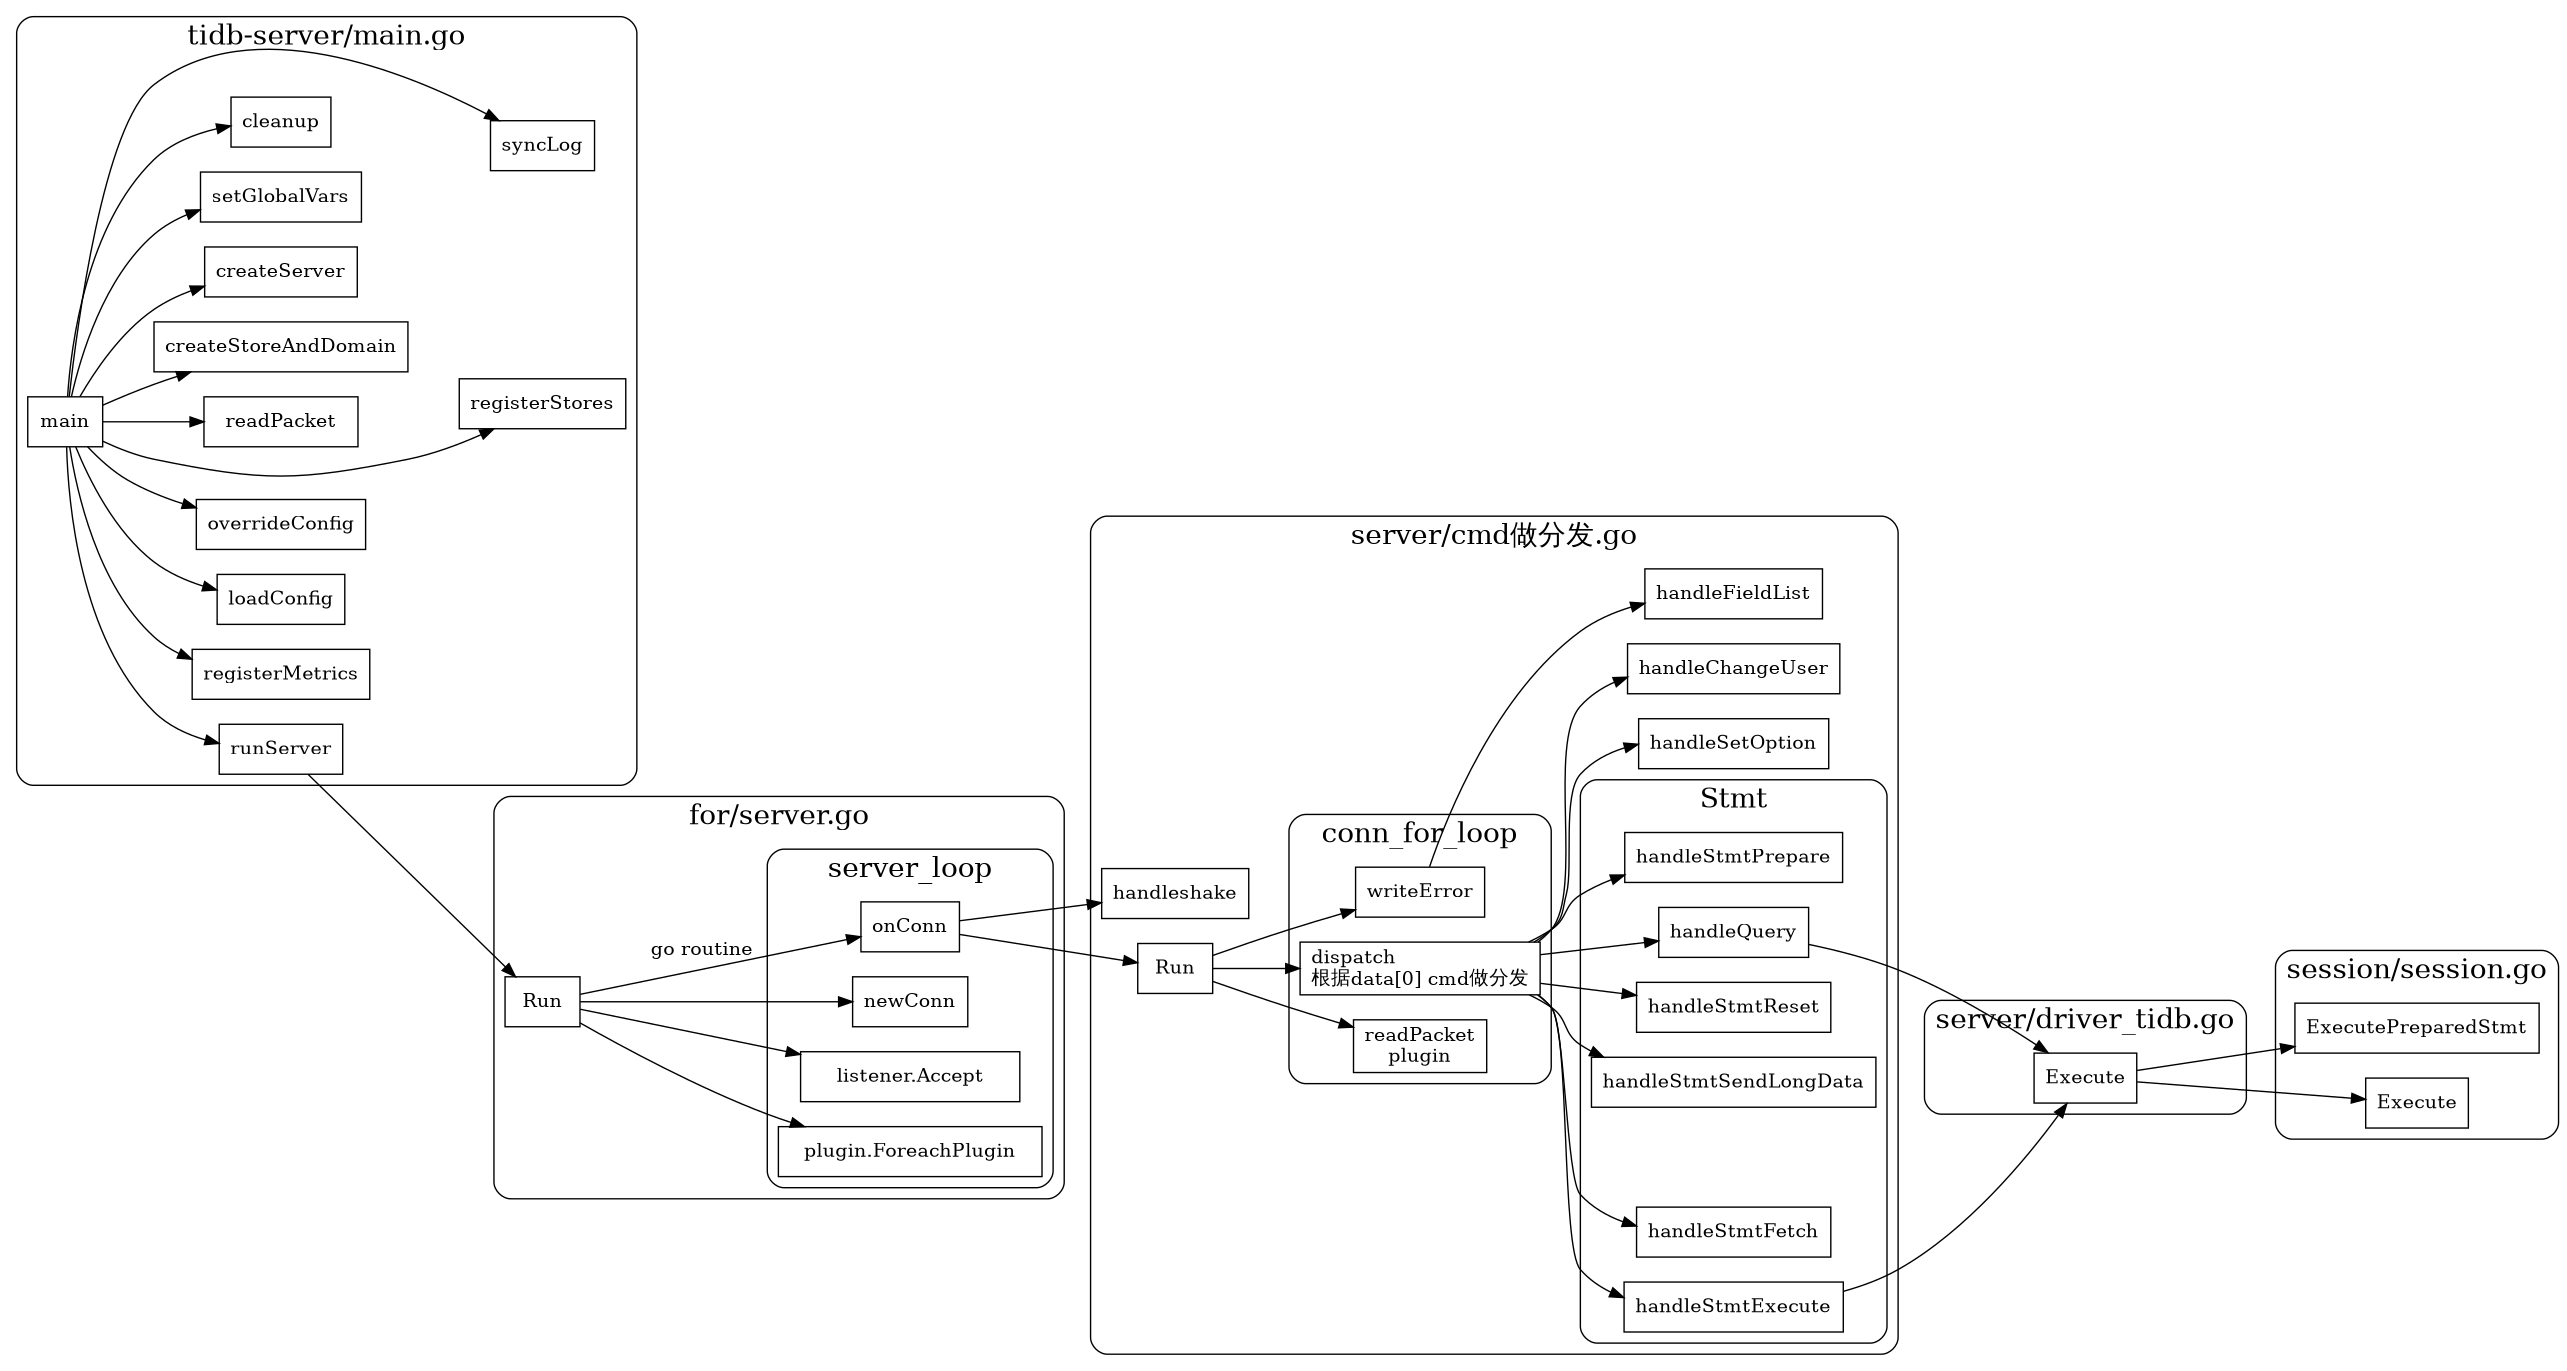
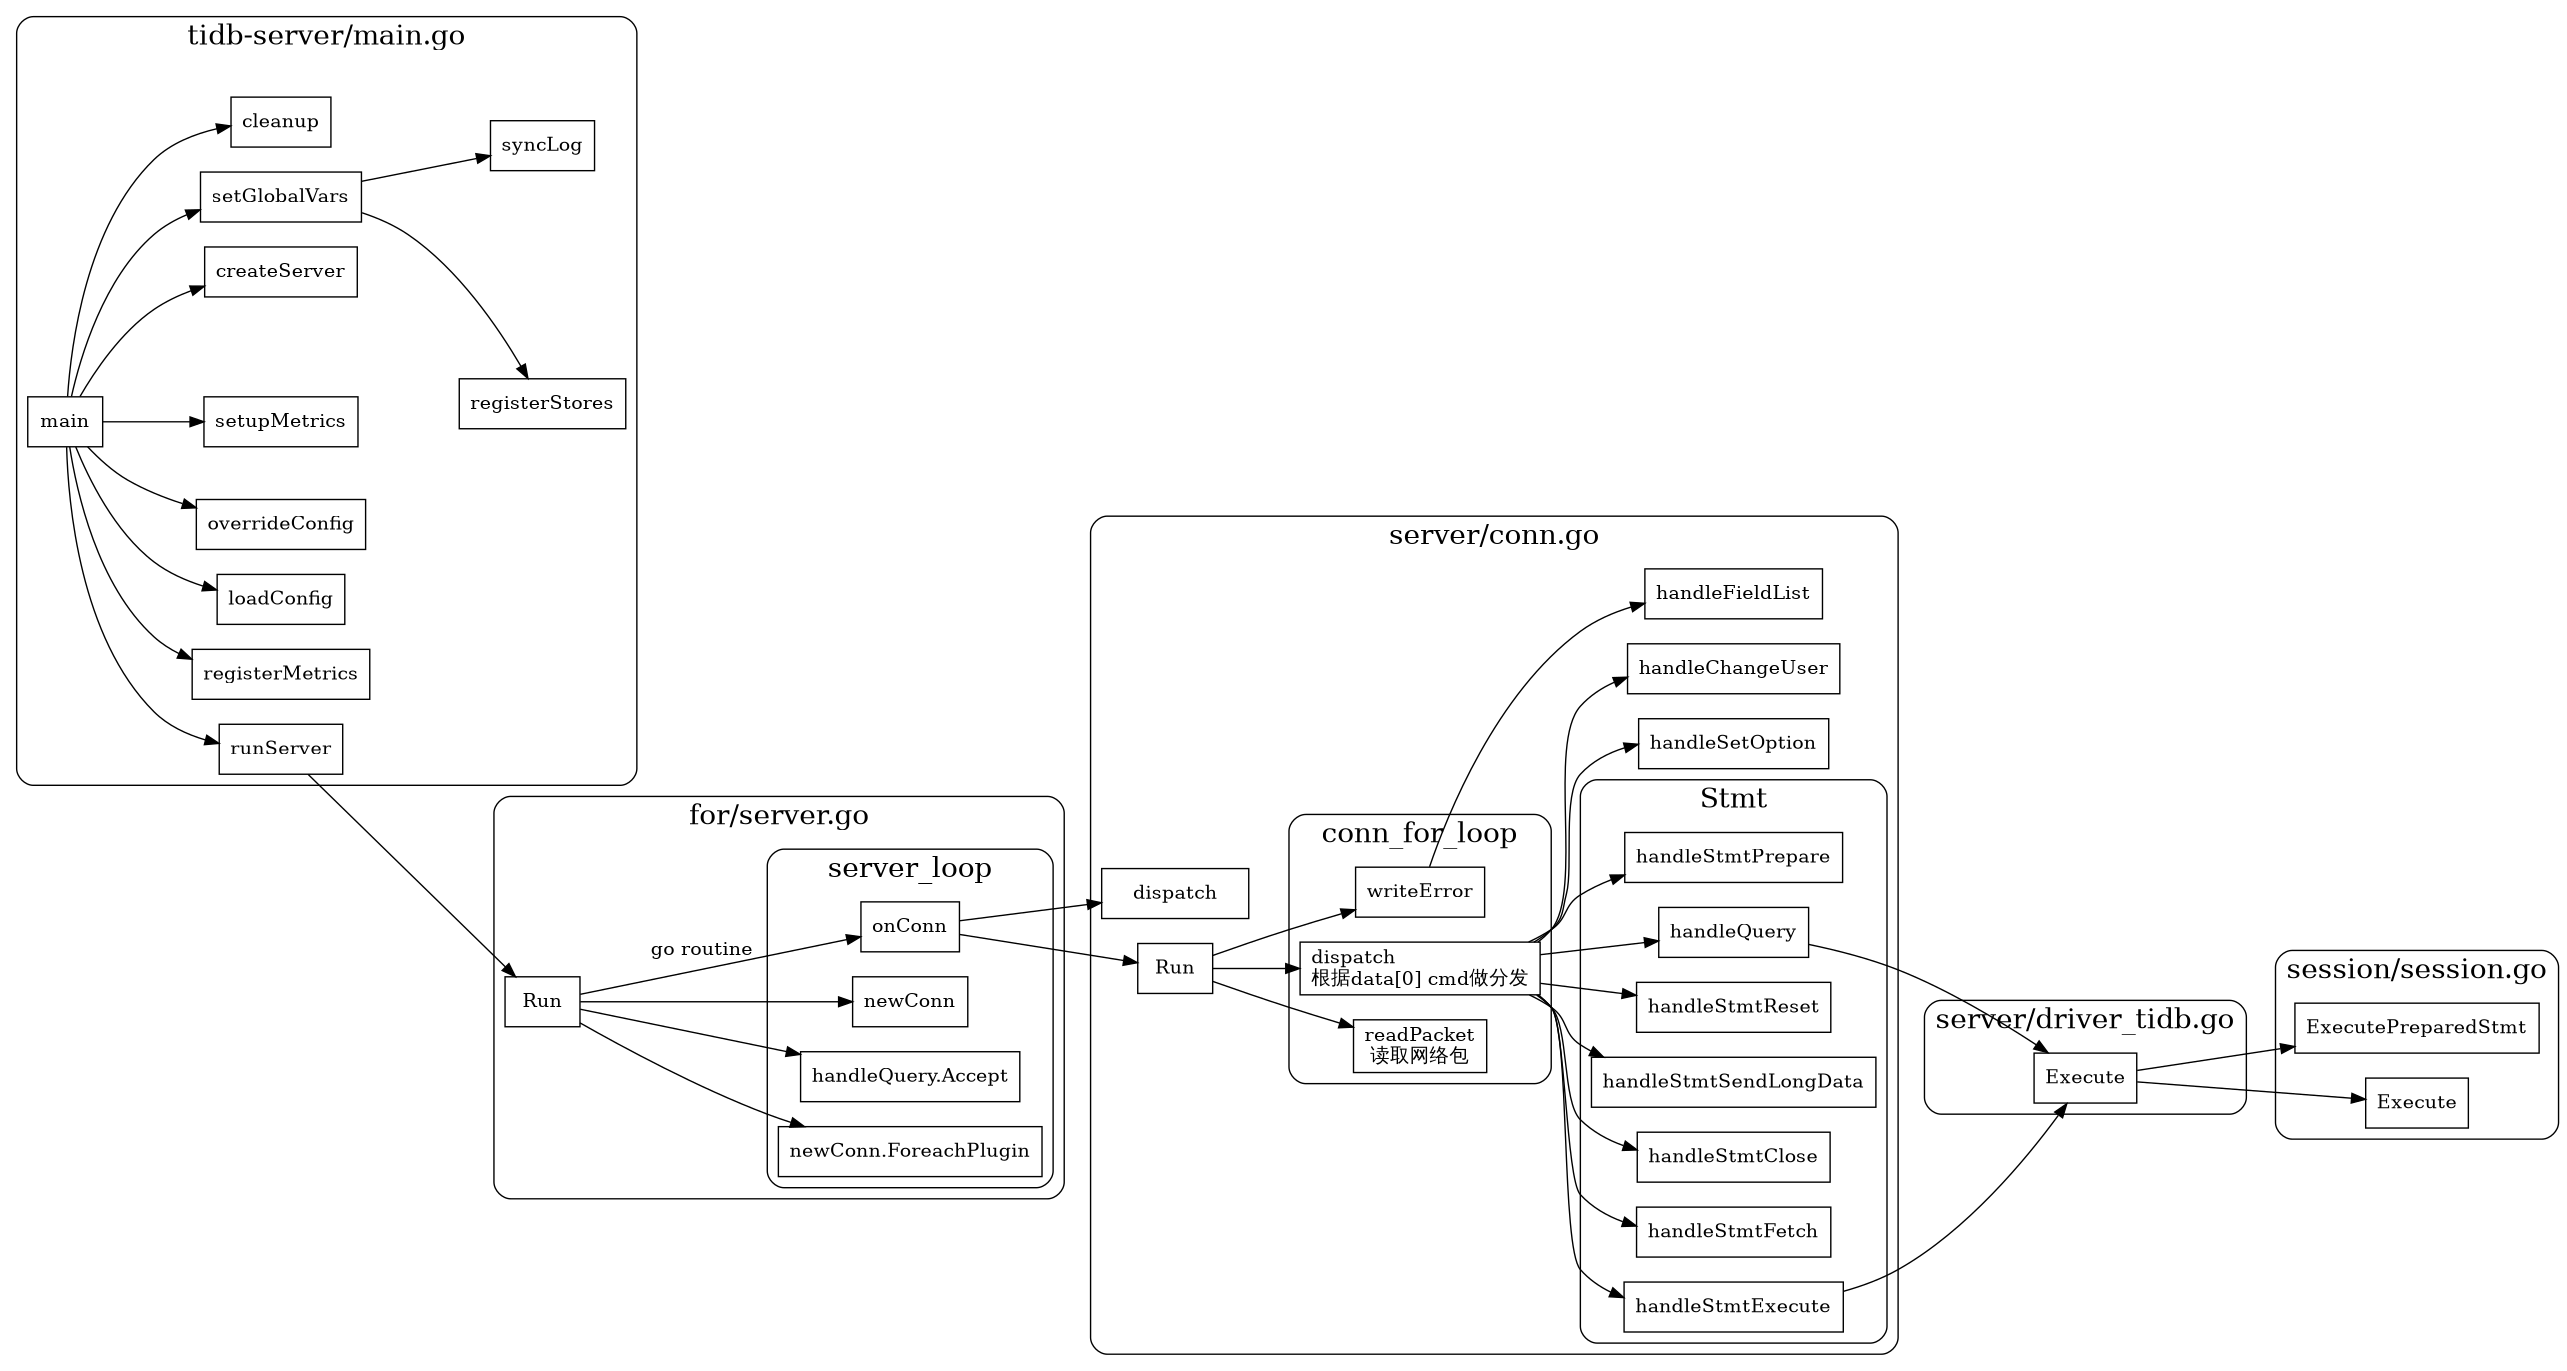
(164, 79) -> (419, 170)
(281, 347) -> none
(281, 422) -> (281, 422)
(293, 476) -> (454, 275)
(1494, 537) -> (1494, 537)
(1175, 894) -> (1175, 894)
(1420, 1046) -> (1420, 1046)
(910, 1077) -> (910, 1077)
(910, 1152) -> (910, 1152)
none -> (1734, 1157)
